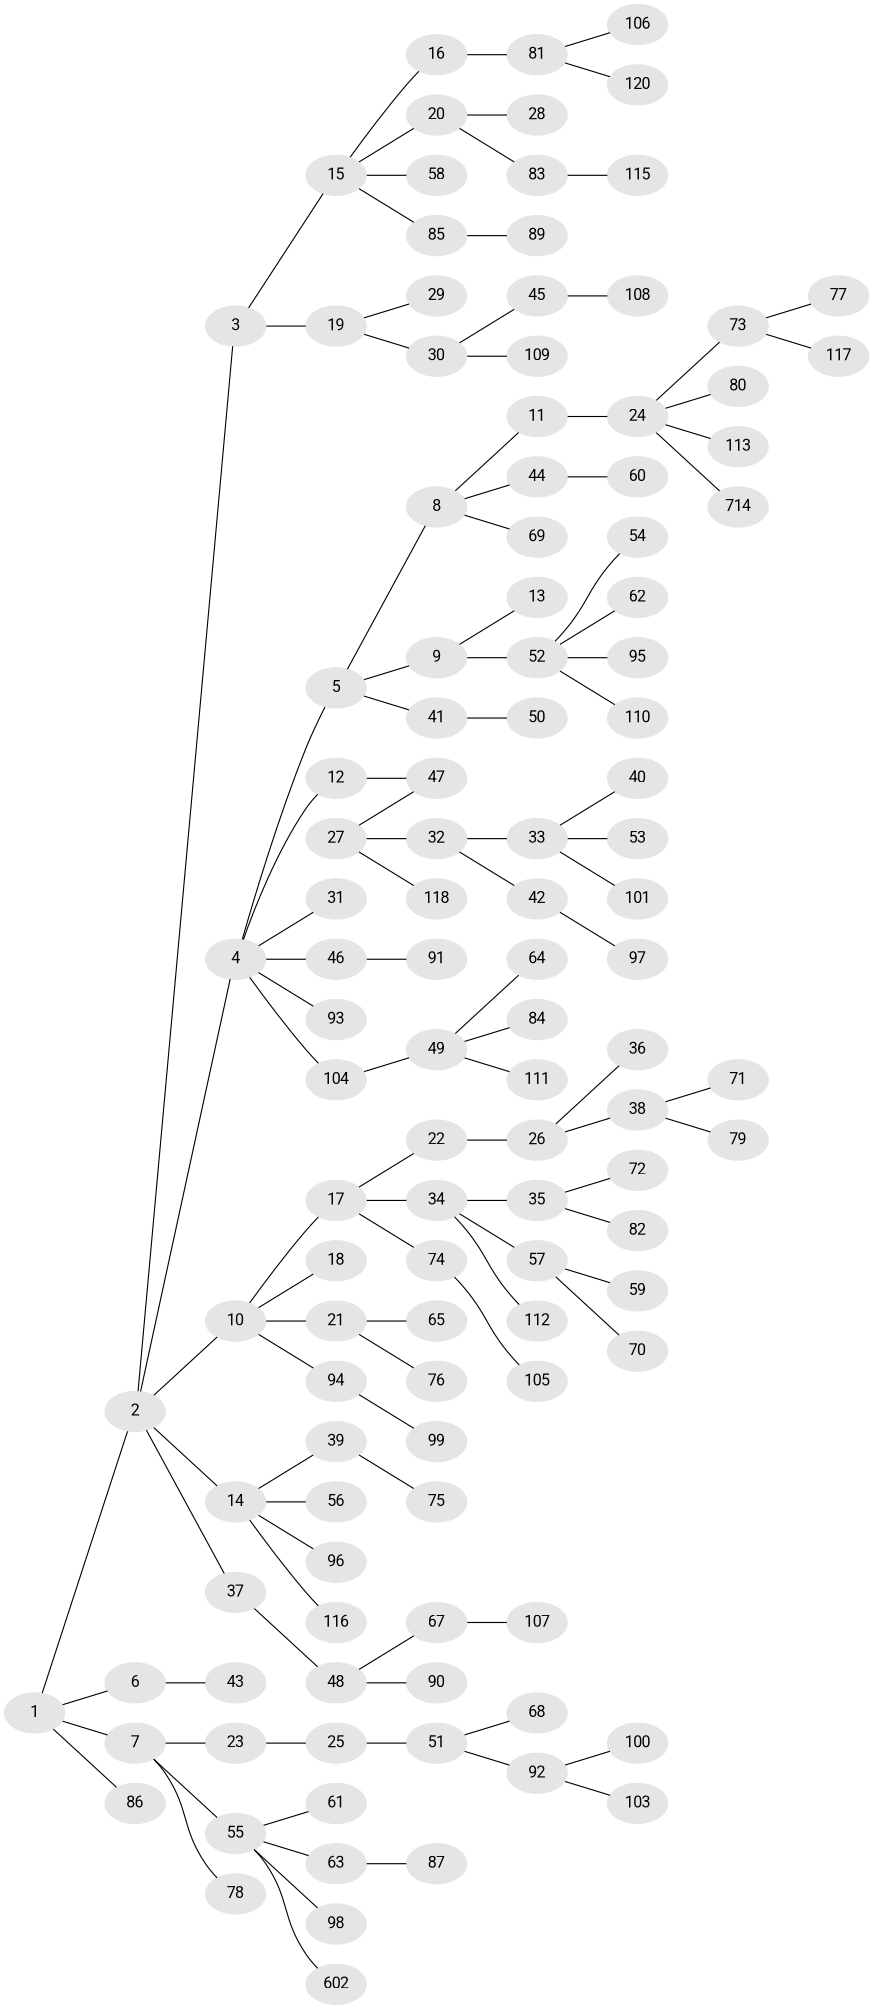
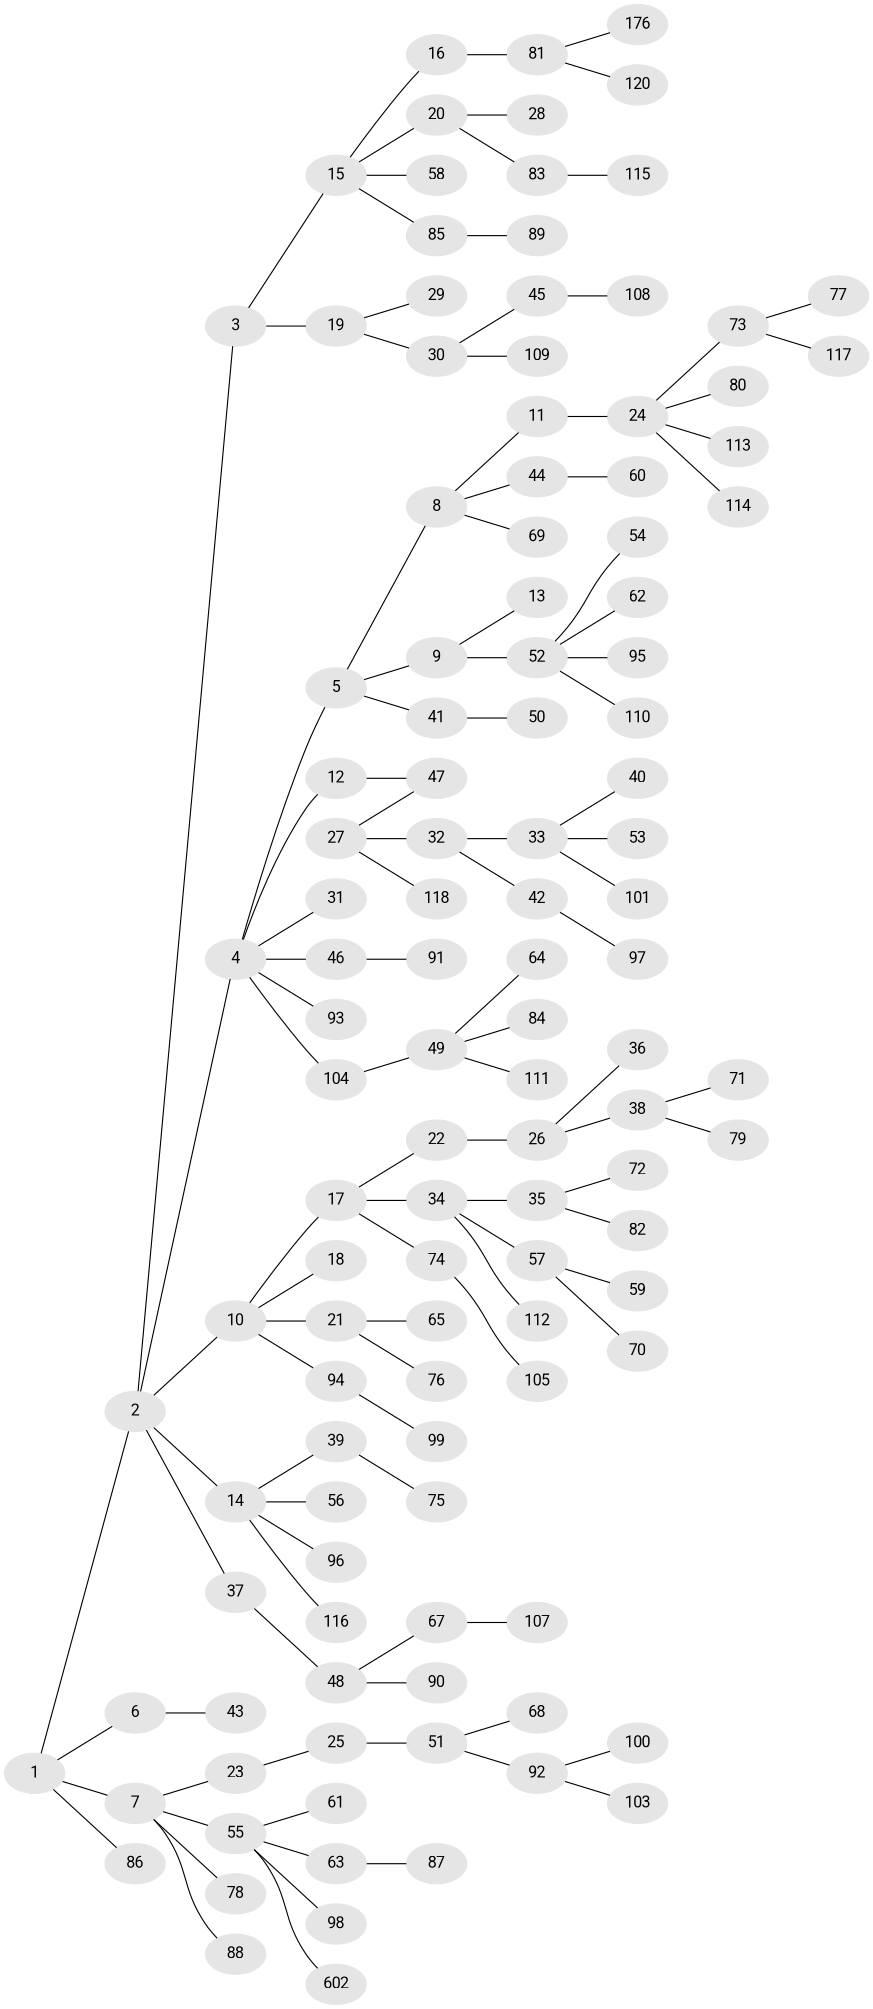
(638, 25) -> (638, 25)
(738, 507) -> (738, 507)
none -> (236, 1954)
